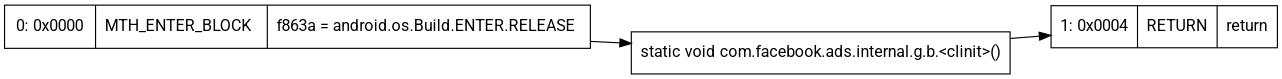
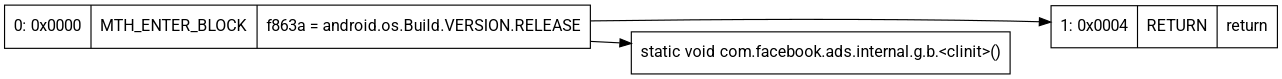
(426, 26) -> (424, 26)
(1025, 37) -> (815, 19)
